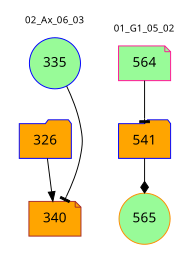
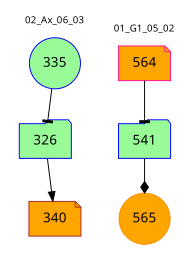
(145, 63) -> (145, 63)
(45, 141) -> (45, 141)
(82, 141) -> (50, 104)
(145, 141) -> (145, 141)
(145, 219) -> (145, 219)
